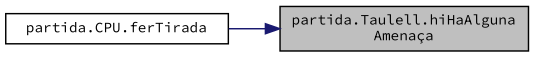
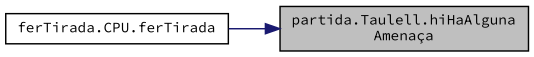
(117, 29) -> (117, 29)
